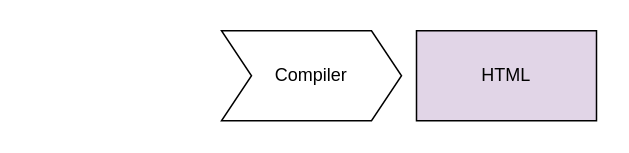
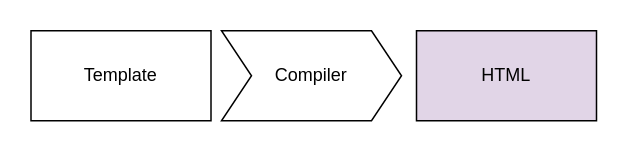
none -> (121, 76)
